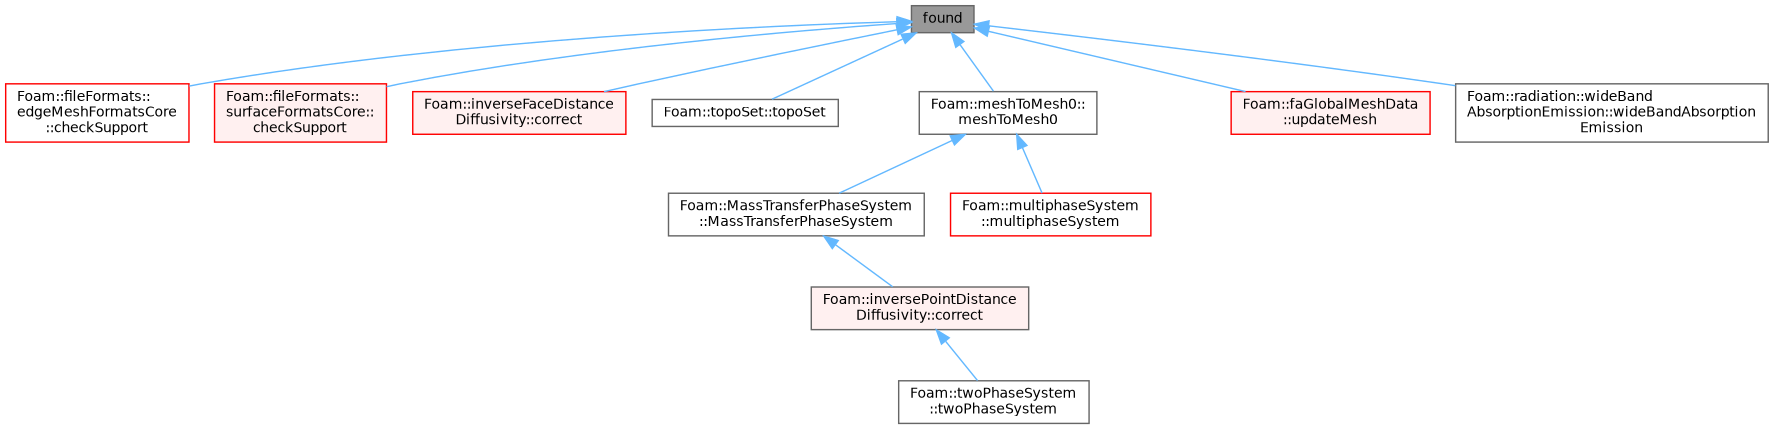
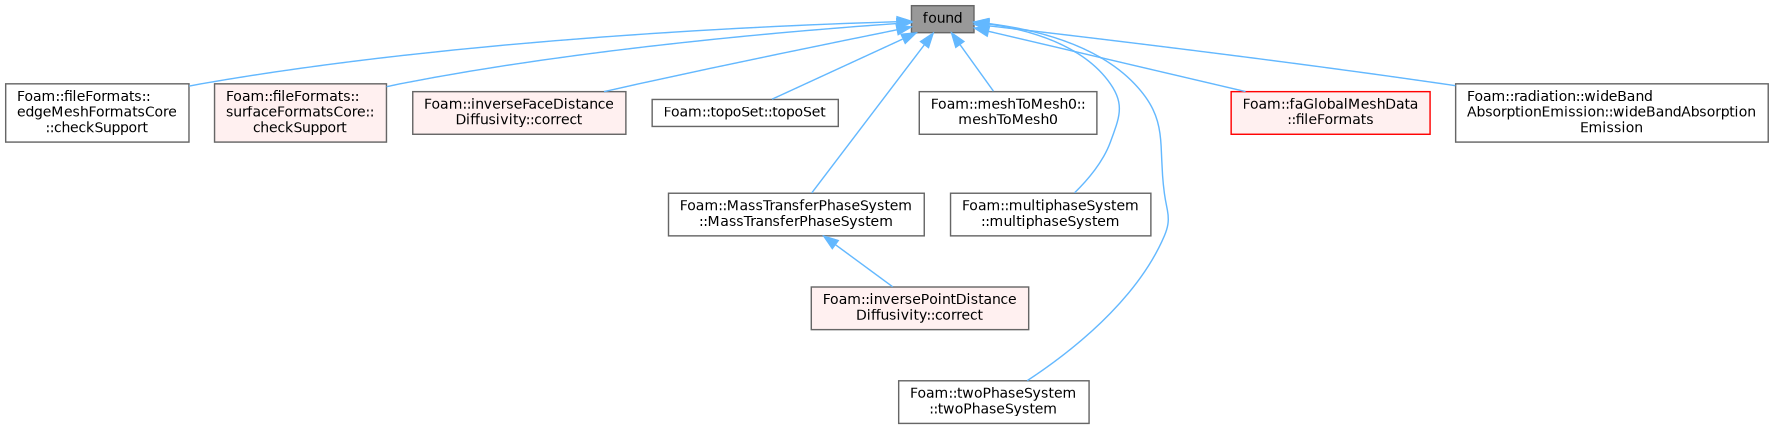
(97, 113) -> (97, 113)
(301, 113) -> (301, 113)
(519, 113) -> (519, 113)
(1331, 113) -> (1331, 113)
(896, 167) -> (868, 119)
(1032, 170) -> (1106, 78)
(1051, 215) -> (1051, 215)
(962, 361) -> (1163, 177)
